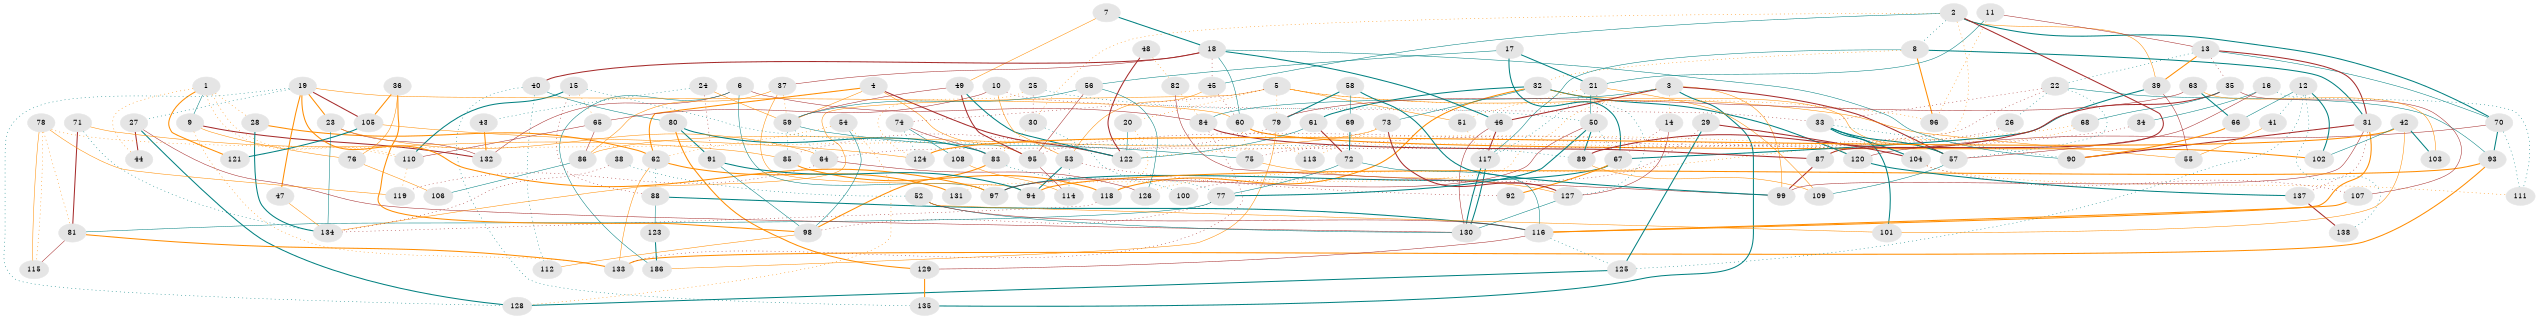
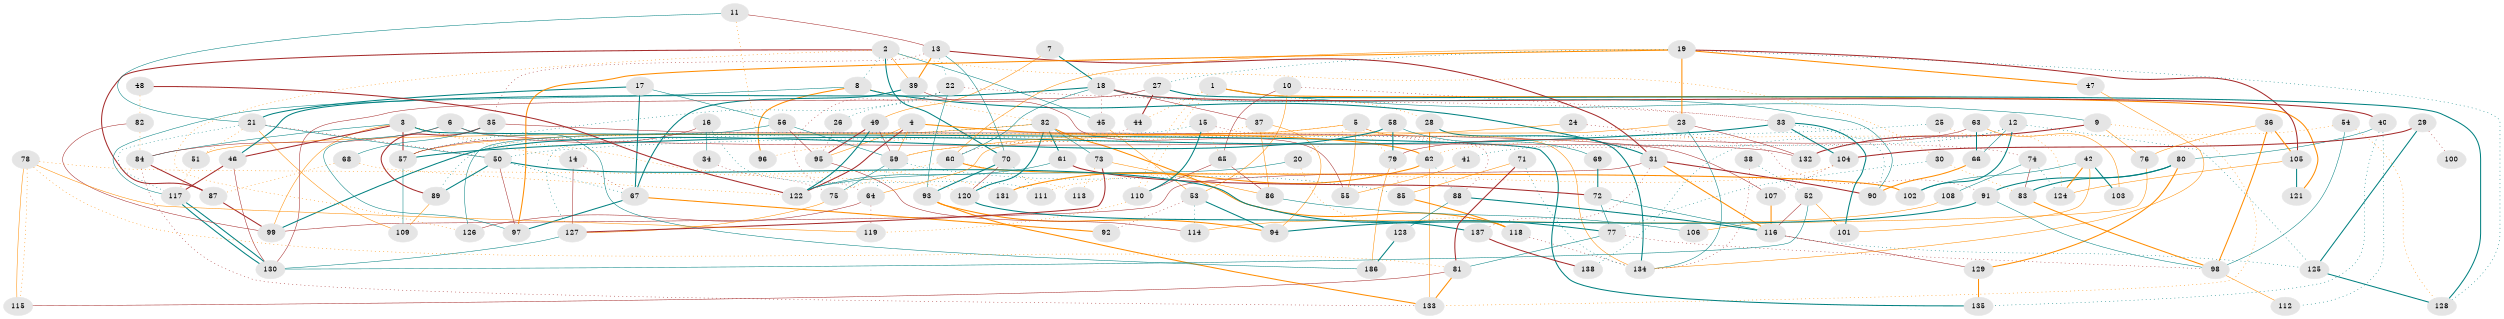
(1226, 104) -> (1044, 142)
(484, 123) -> none
(1089, 178) -> none
